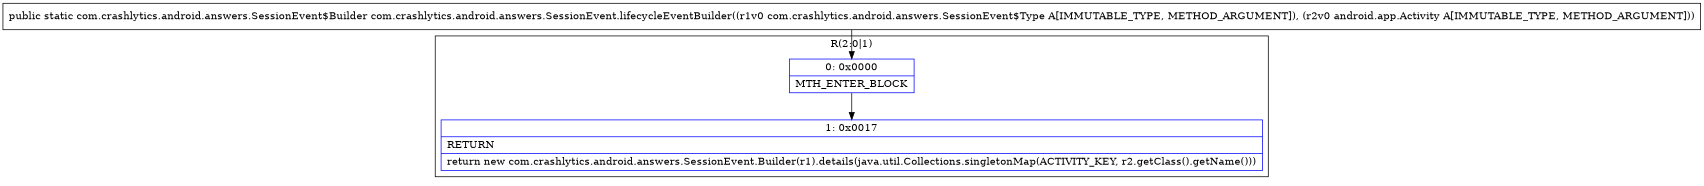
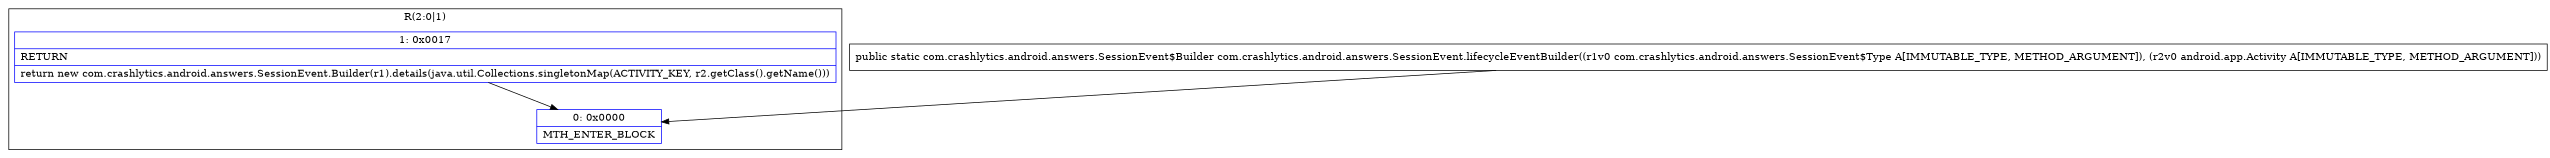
(852, 103) -> (520, 95)
